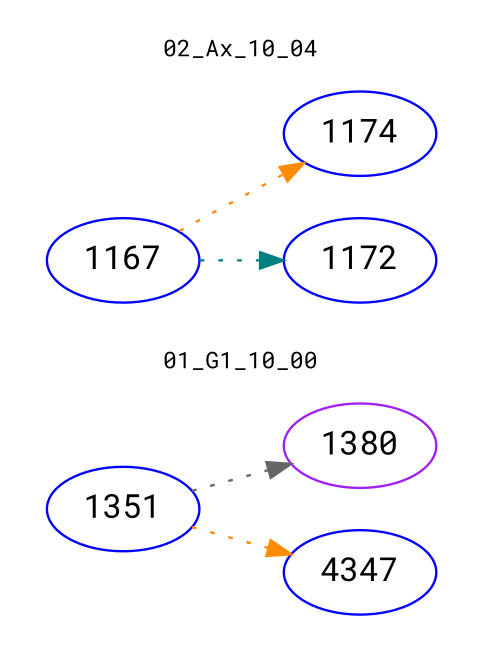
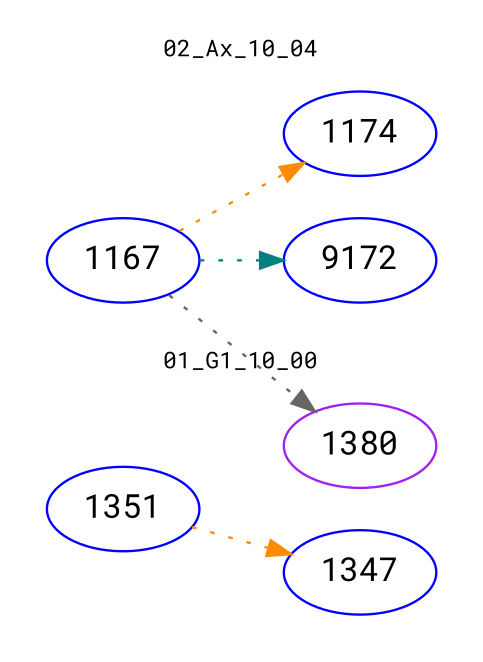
(360, 260) -> (360, 260)
(230, 480) -> (246, 356)
(360, 572) -> (360, 572)
